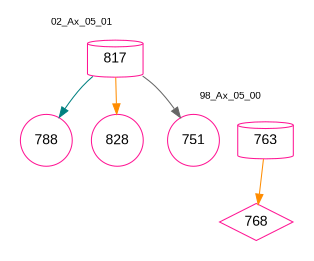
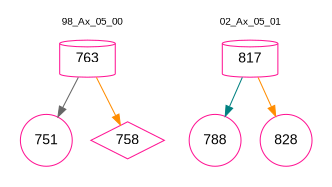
(166, 98) -> (71, 93)
(256, 222) -> (128, 140)
